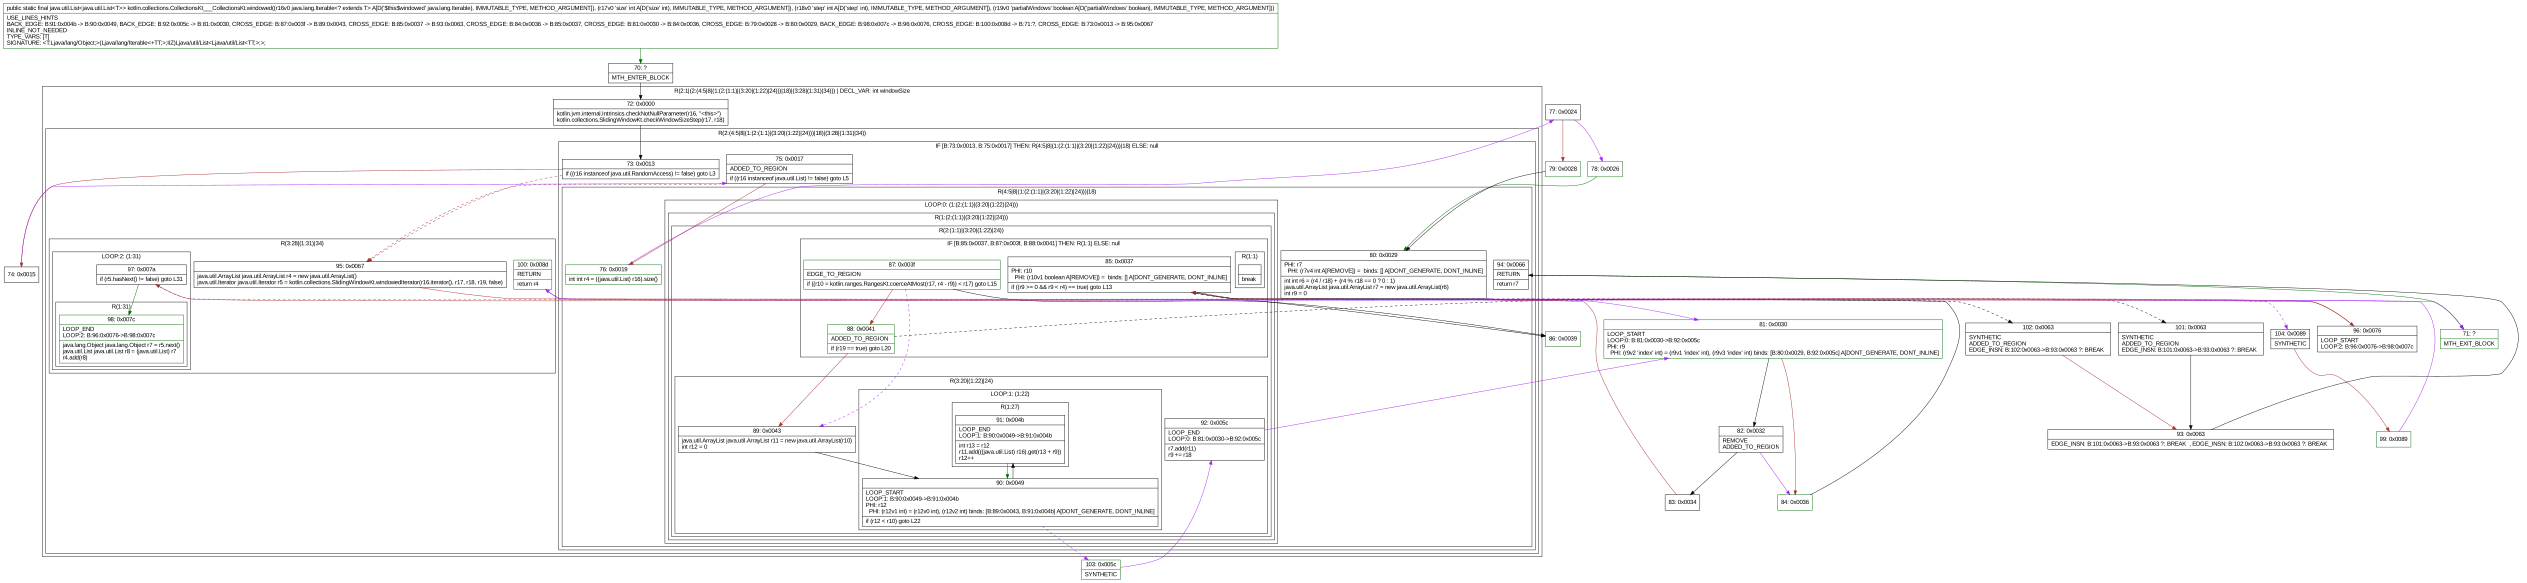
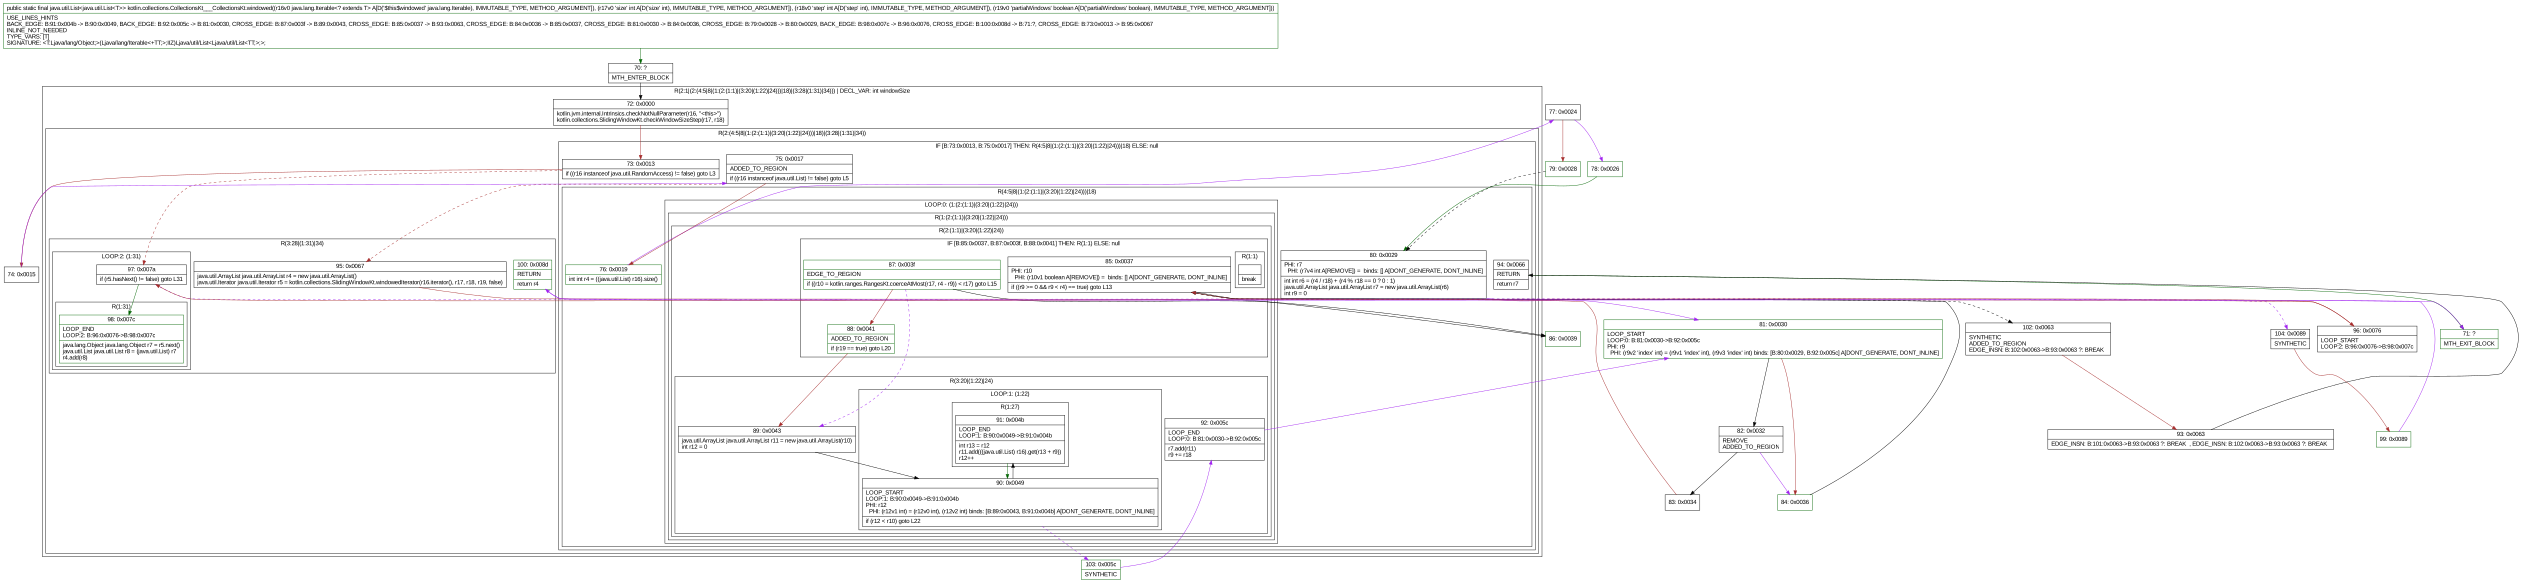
(641, 139) -> (641, 139)
(462, 207) -> (331, 176)
(1448, 214) -> (1448, 214)
(2191, 339) -> none
